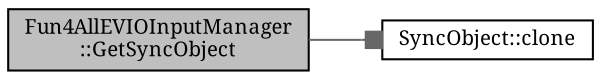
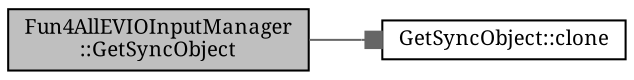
(488, 40) -> (504, 40)
